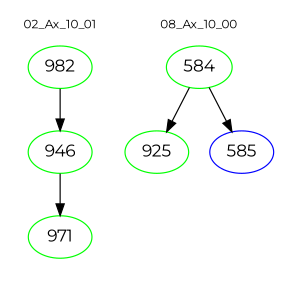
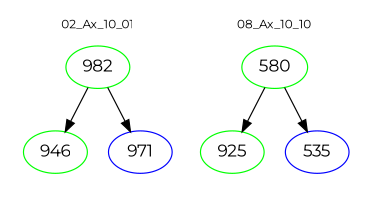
(199, 25) -> (275, 25)
(199, 67) -> (275, 67)
(242, 152) -> (317, 152)
(60, 189) -> (116, 104)
(60, 237) -> (140, 152)
